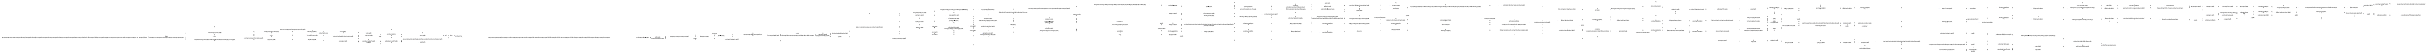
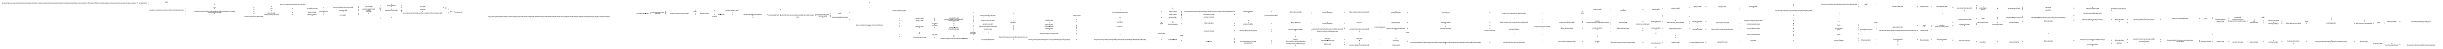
none -> (1924, 7)
